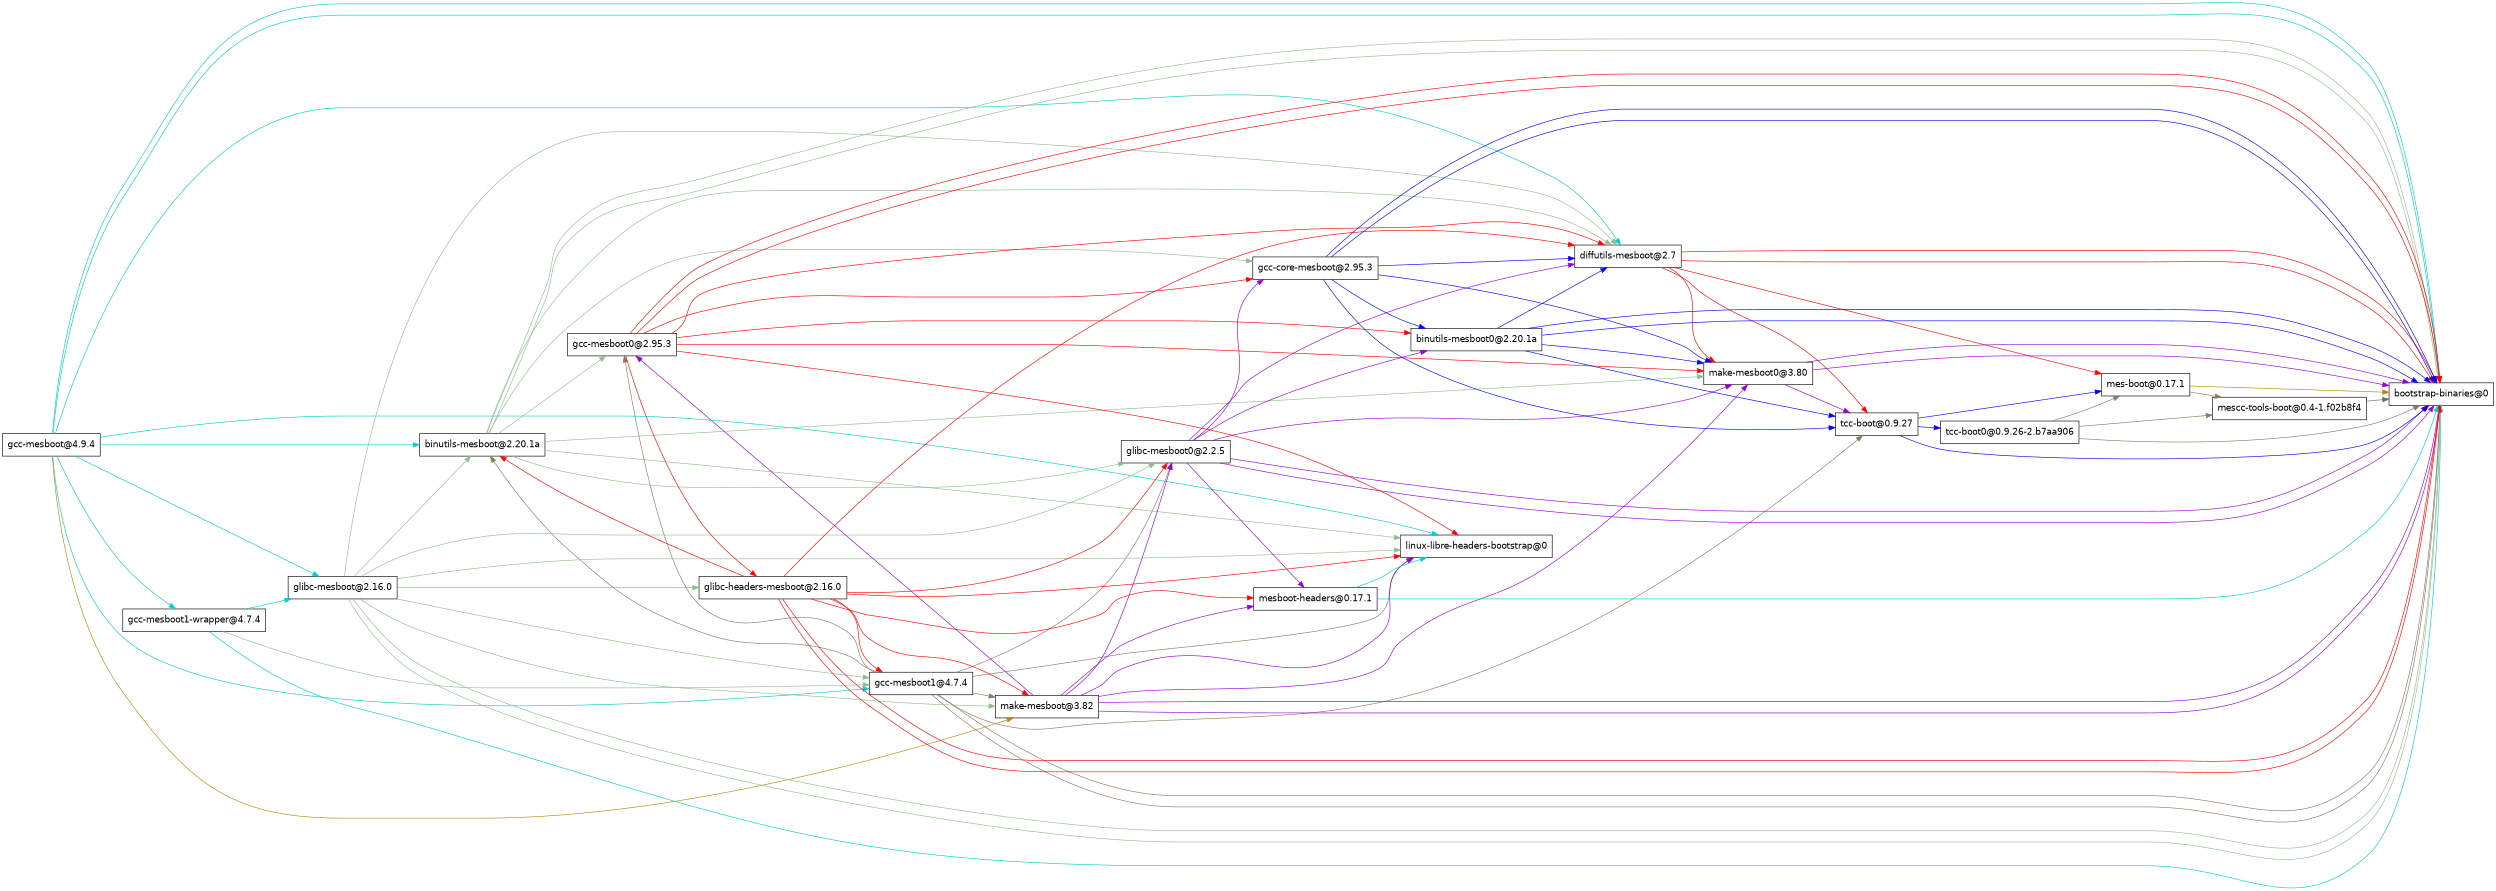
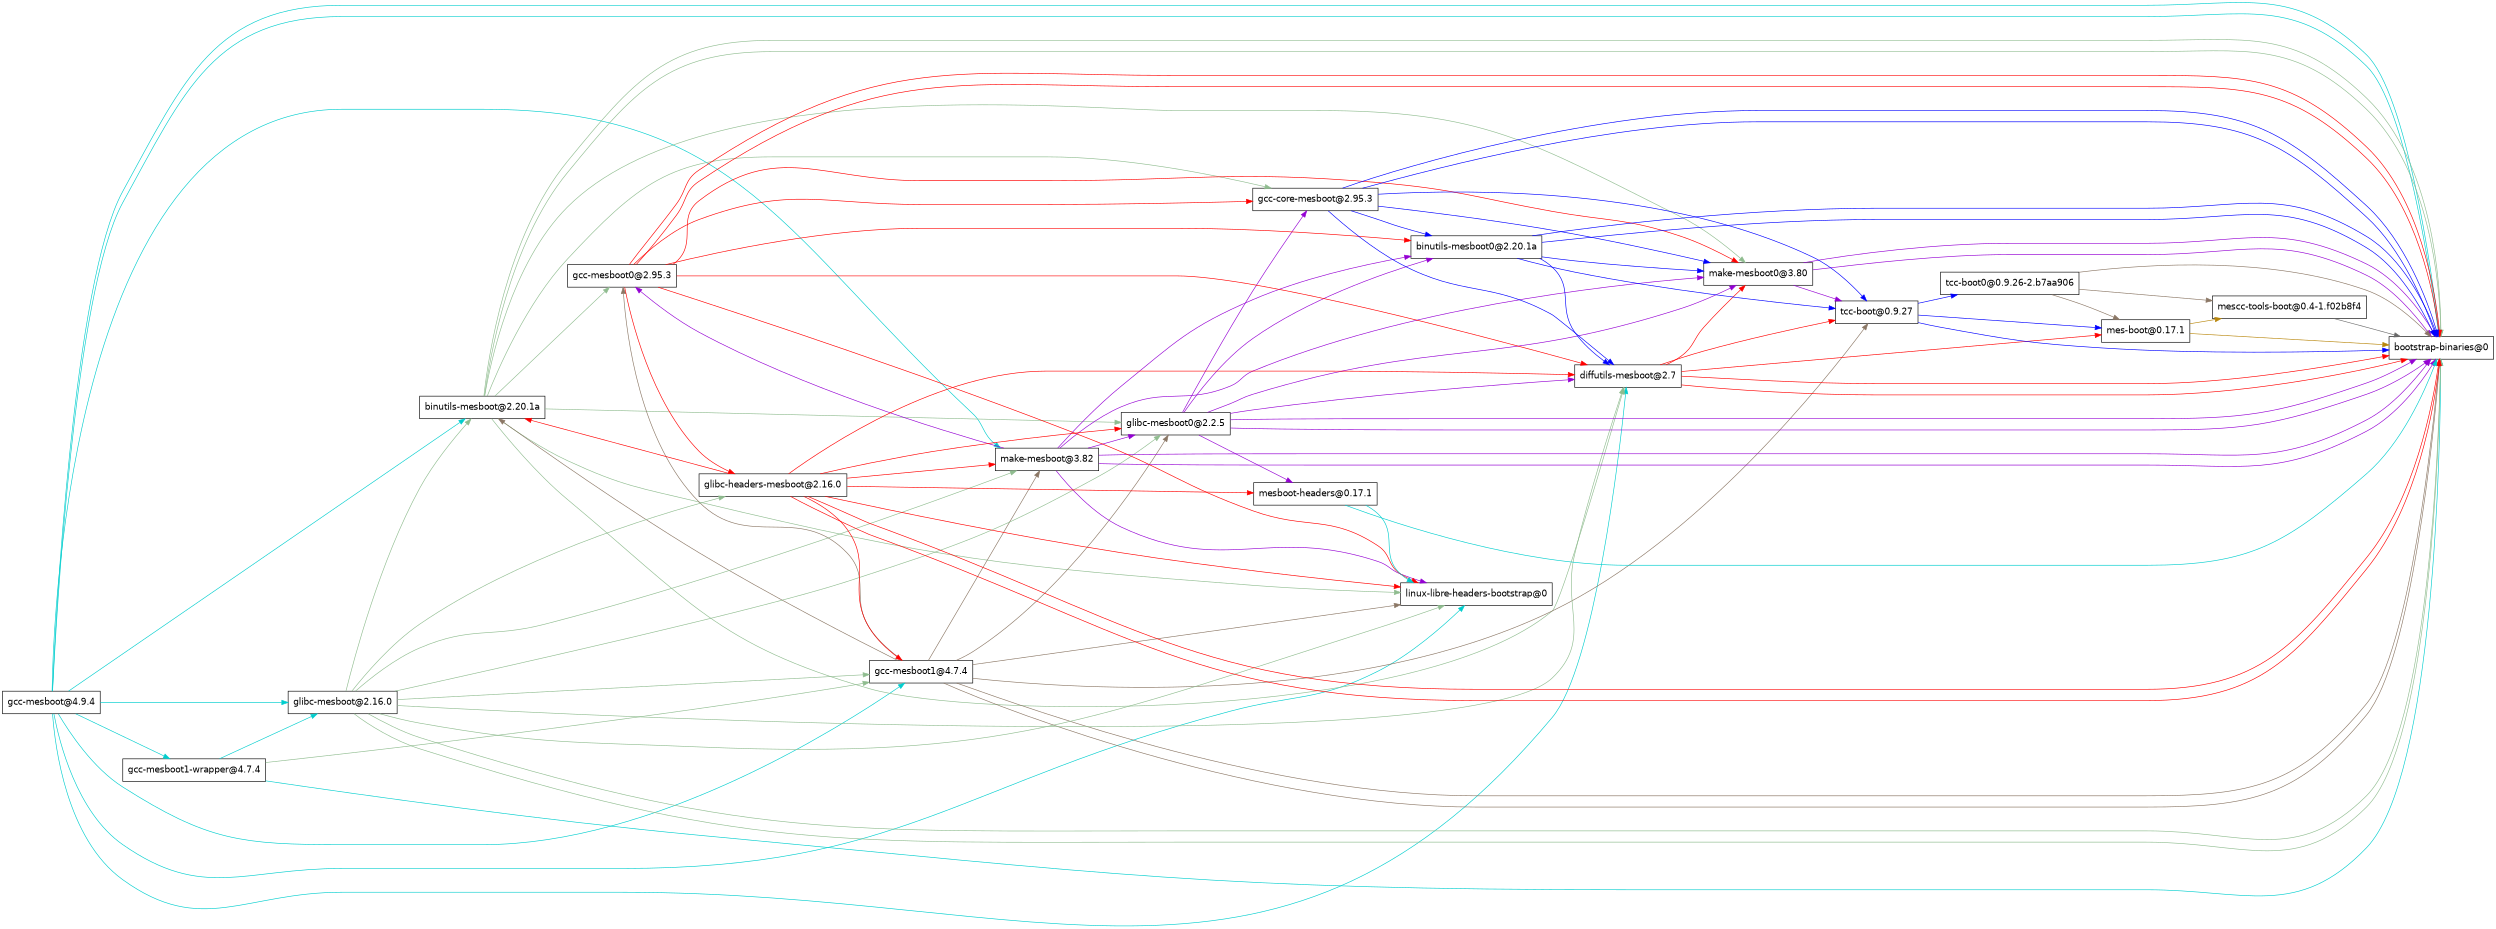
(2203, 394) -> (2203, 322)
(1146, 634) -> (1213, 319)
(422, 818) -> (377, 109)
